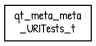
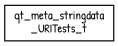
(48, 23) -> (59, 23)
